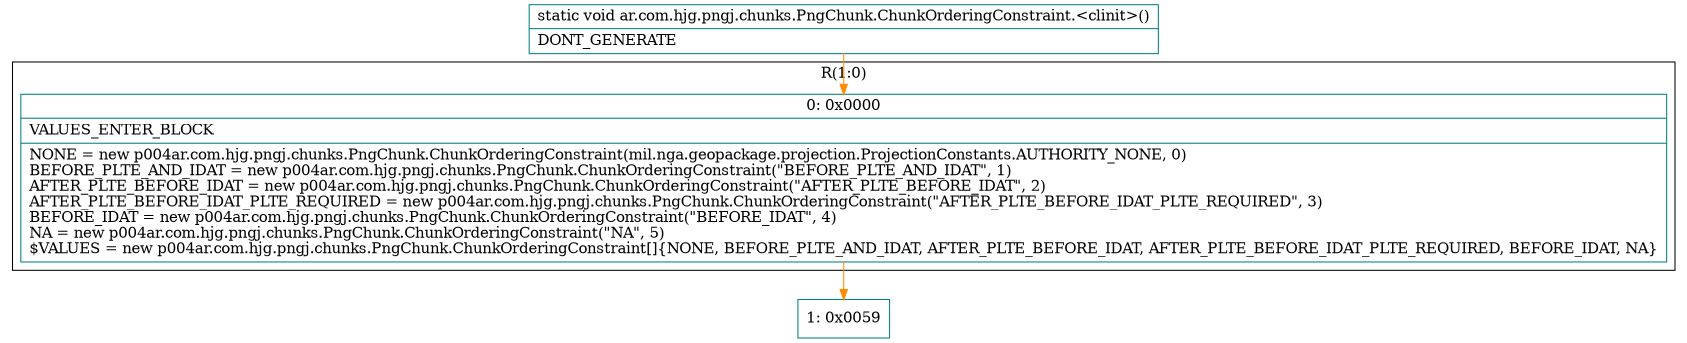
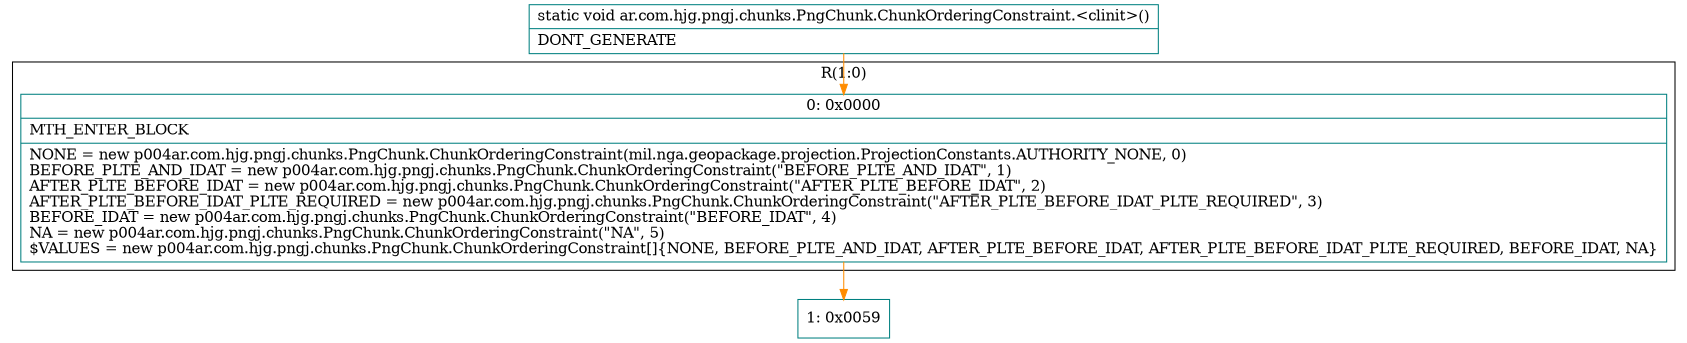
(122, 130) -> (109, 130)
